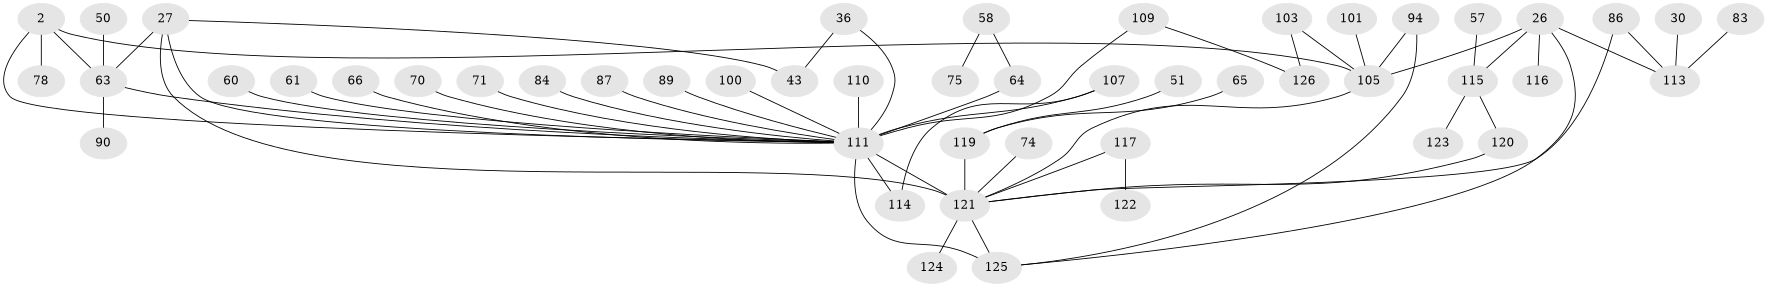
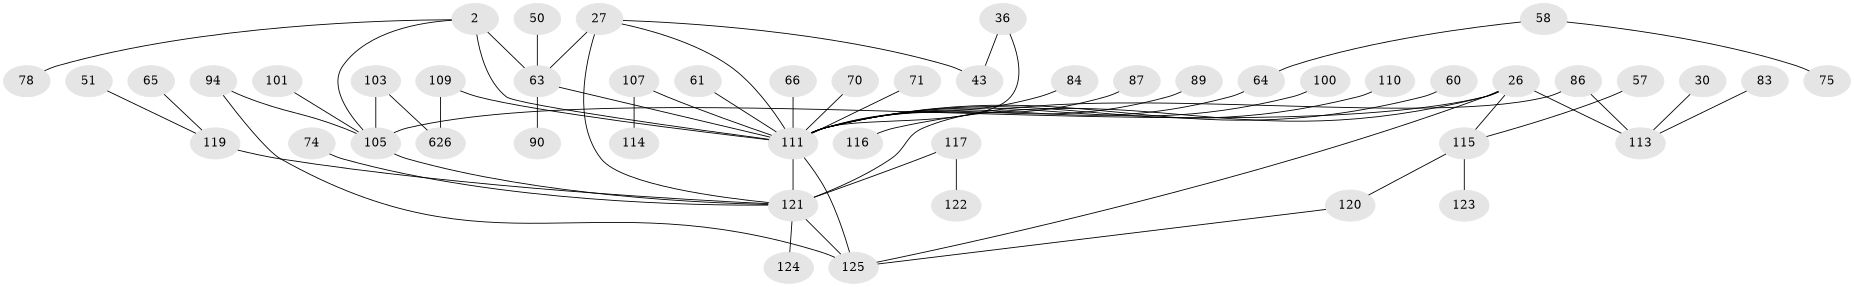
(1304, 81) -> (441, 143)
(879, 175) -> none
(1238, 184) -> (1102, 237)
